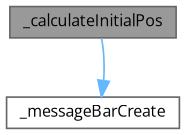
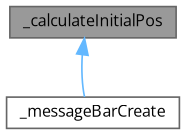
(104, 59) -> (82, 76)
